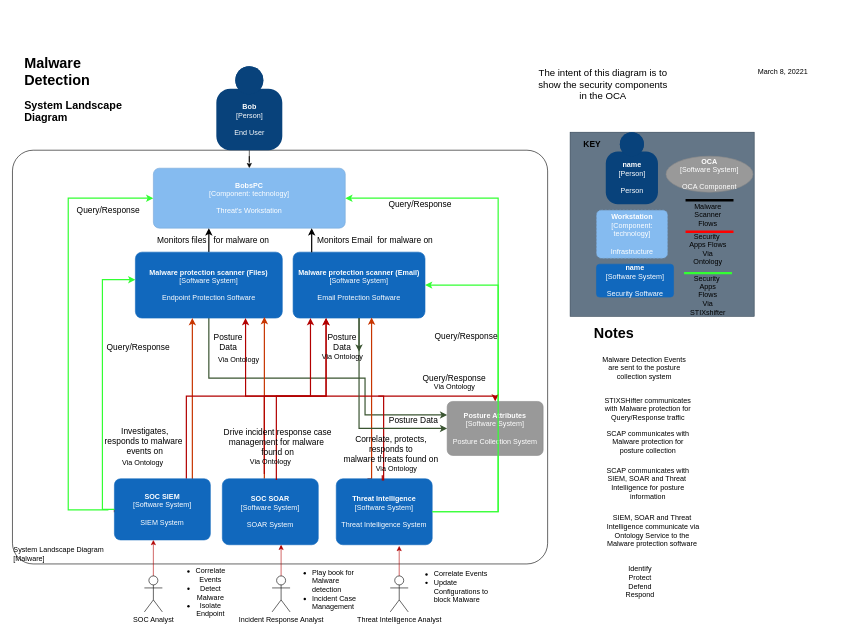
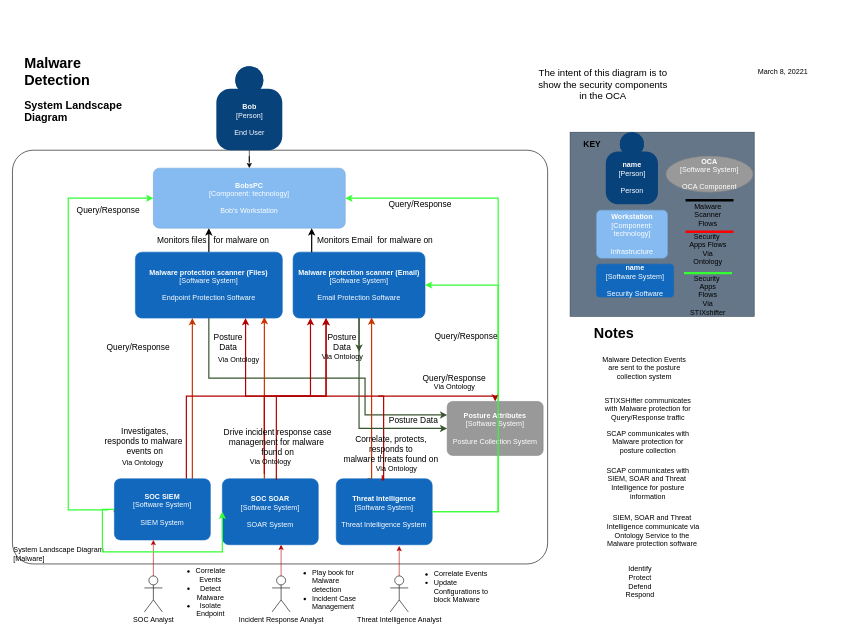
(249, 198) -> (249, 198)
(632, 234) -> (632, 234)
(102, 380) -> (159, 552)
